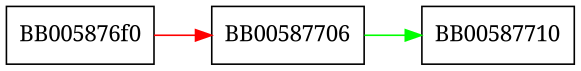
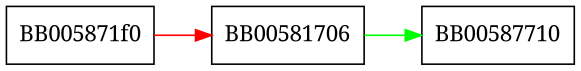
(80, 35) -> (80, 35)
(288, 35) -> (288, 35)
